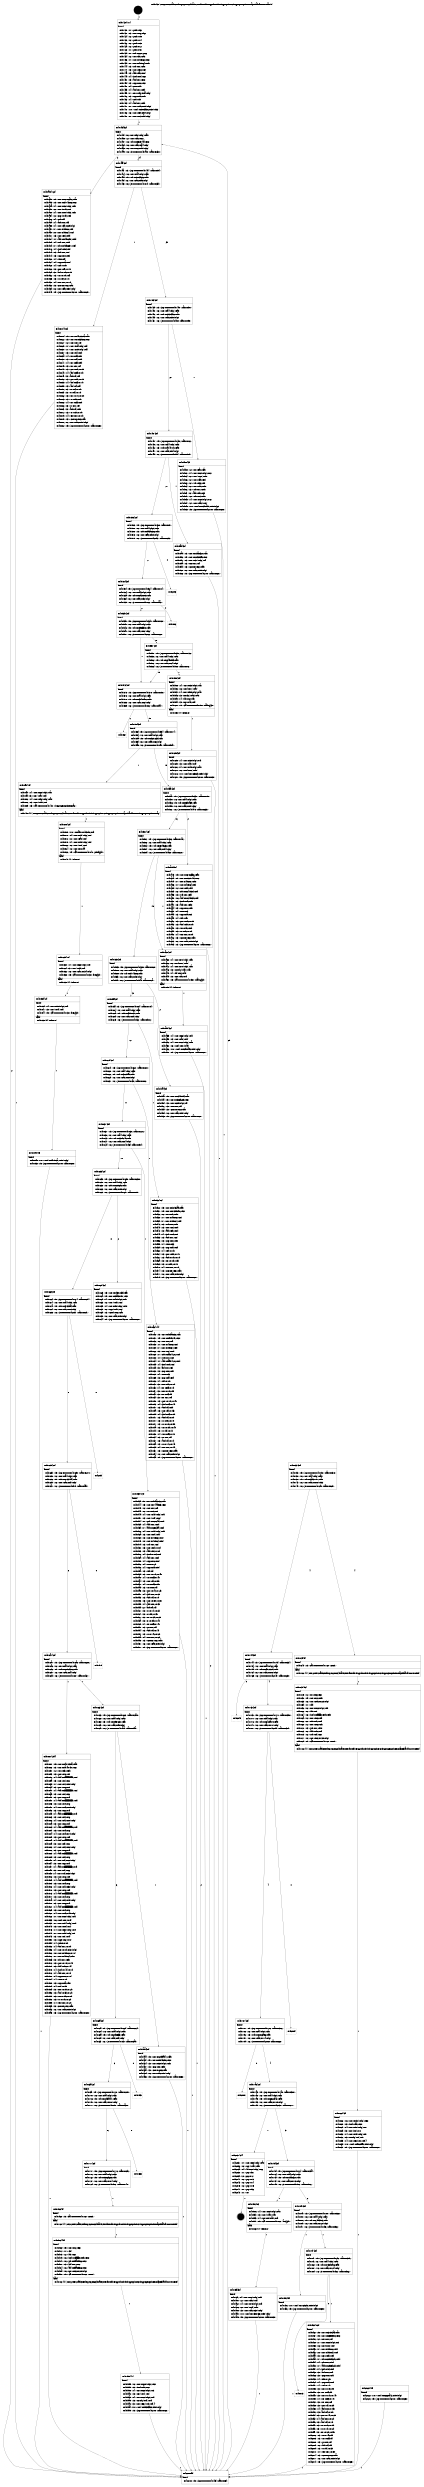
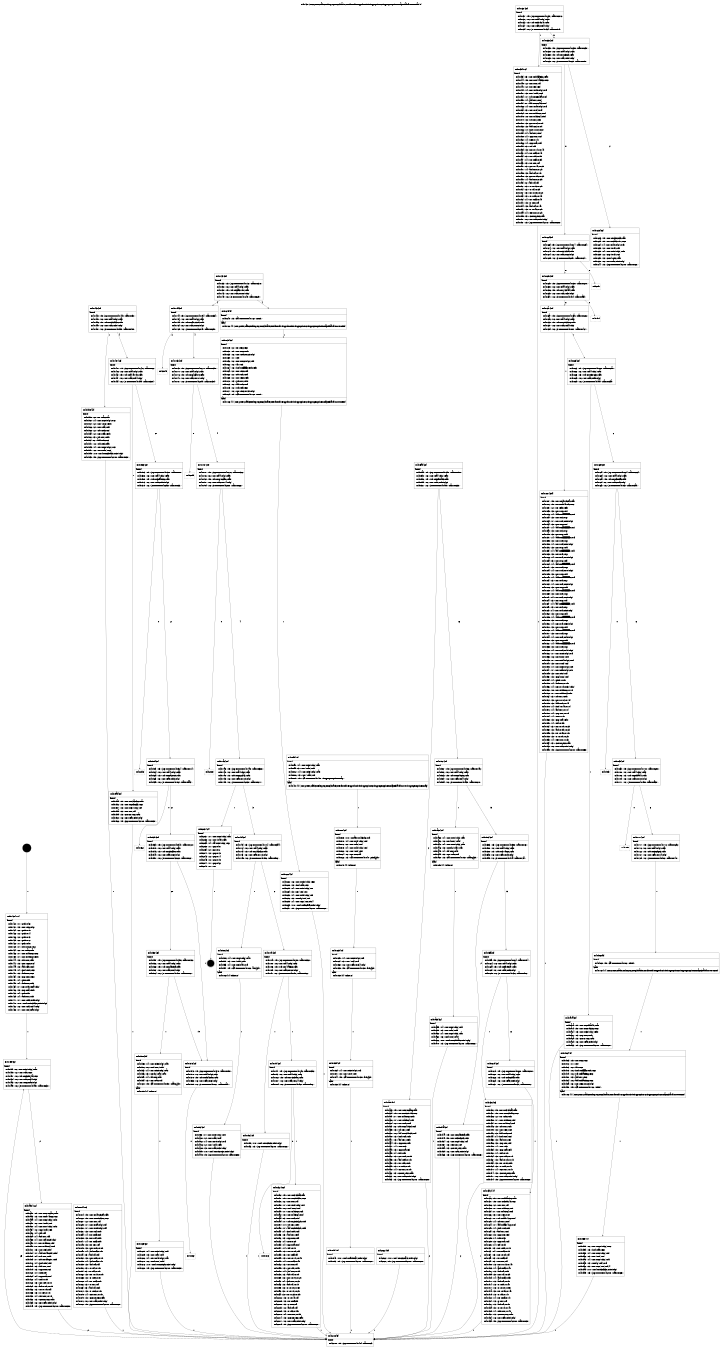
(138, 174) -> none
(170, 378) -> (119, 335)
(153, 735) -> none
(123, 1102) -> none
